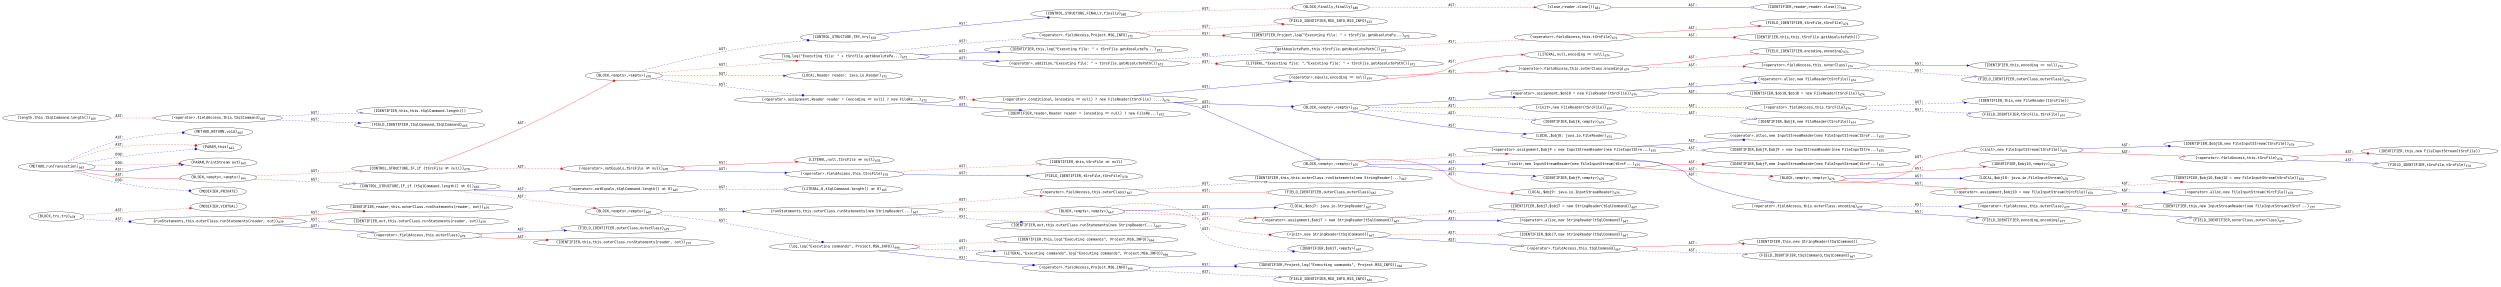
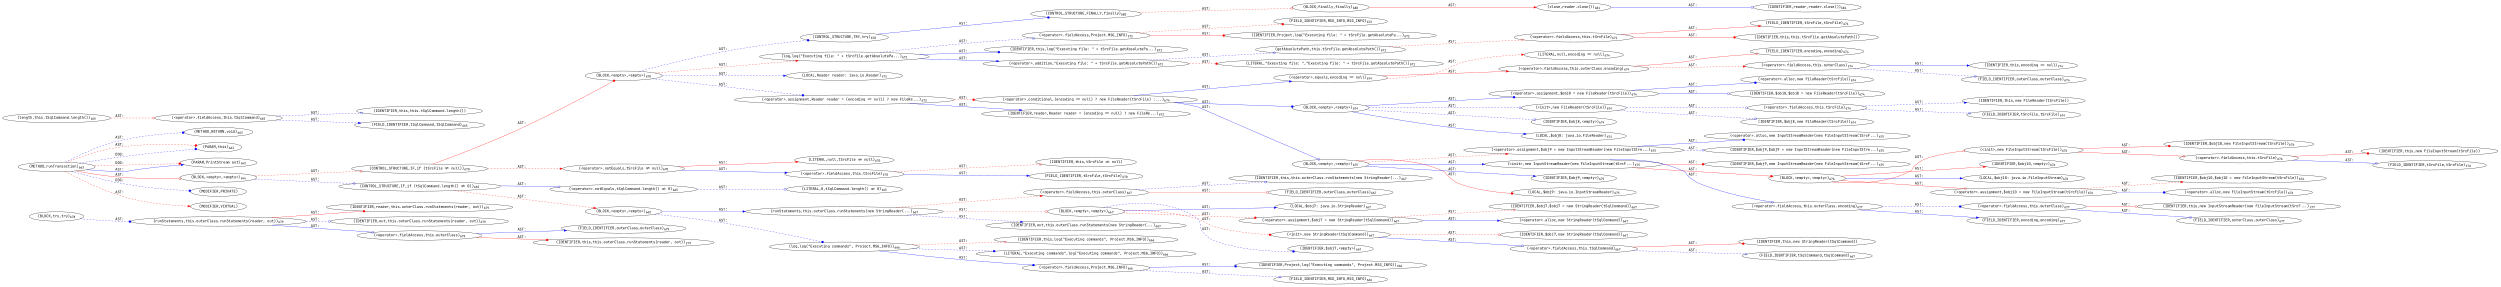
(1452, 7) -> (1452, 7)
(1454, 66) -> (1454, 66)
(2124, 147) -> (2124, 147)
(524, 169) -> (524, 169)
(515, 191) -> (529, 186)
(136, 212) -> (124, 197)
